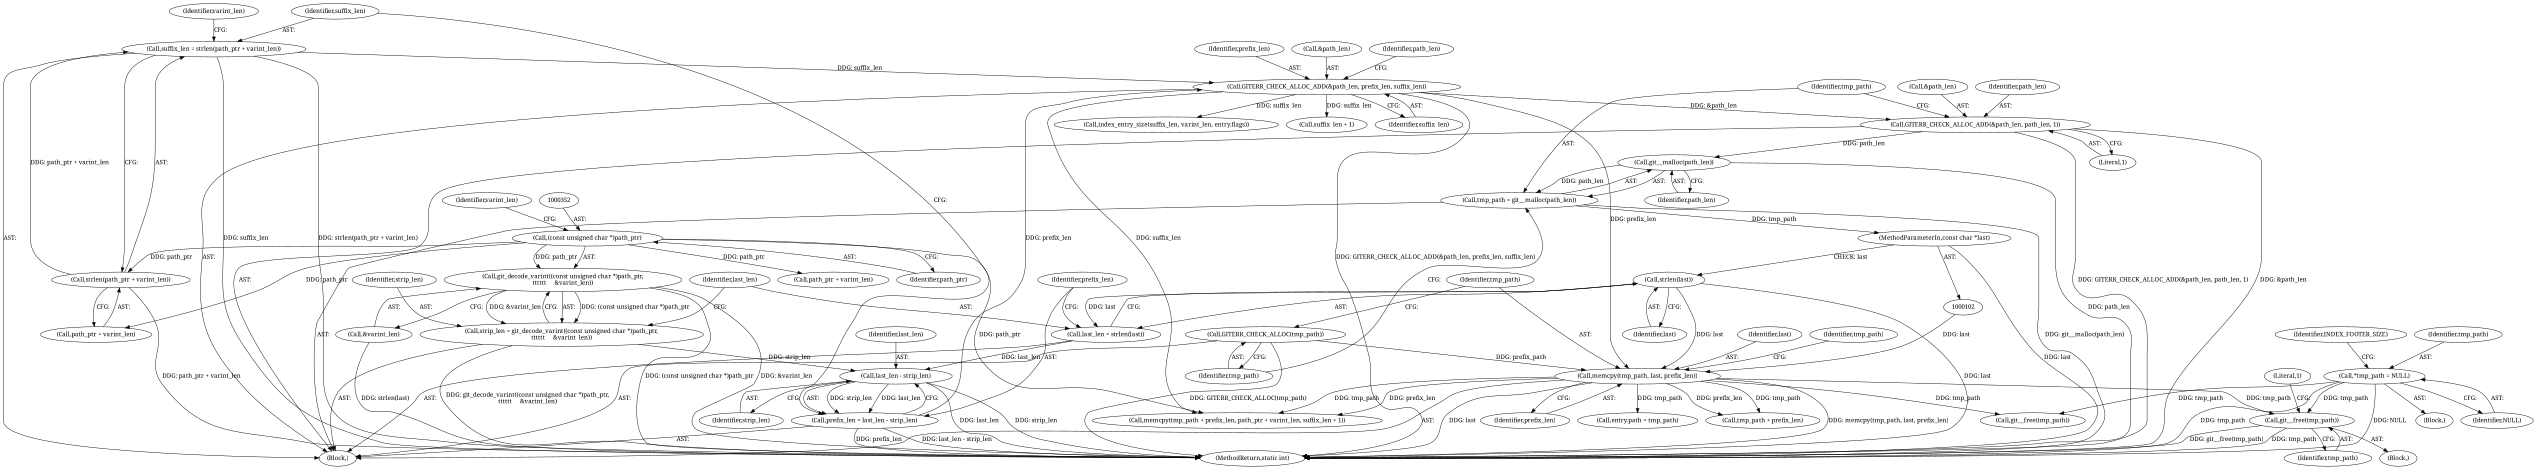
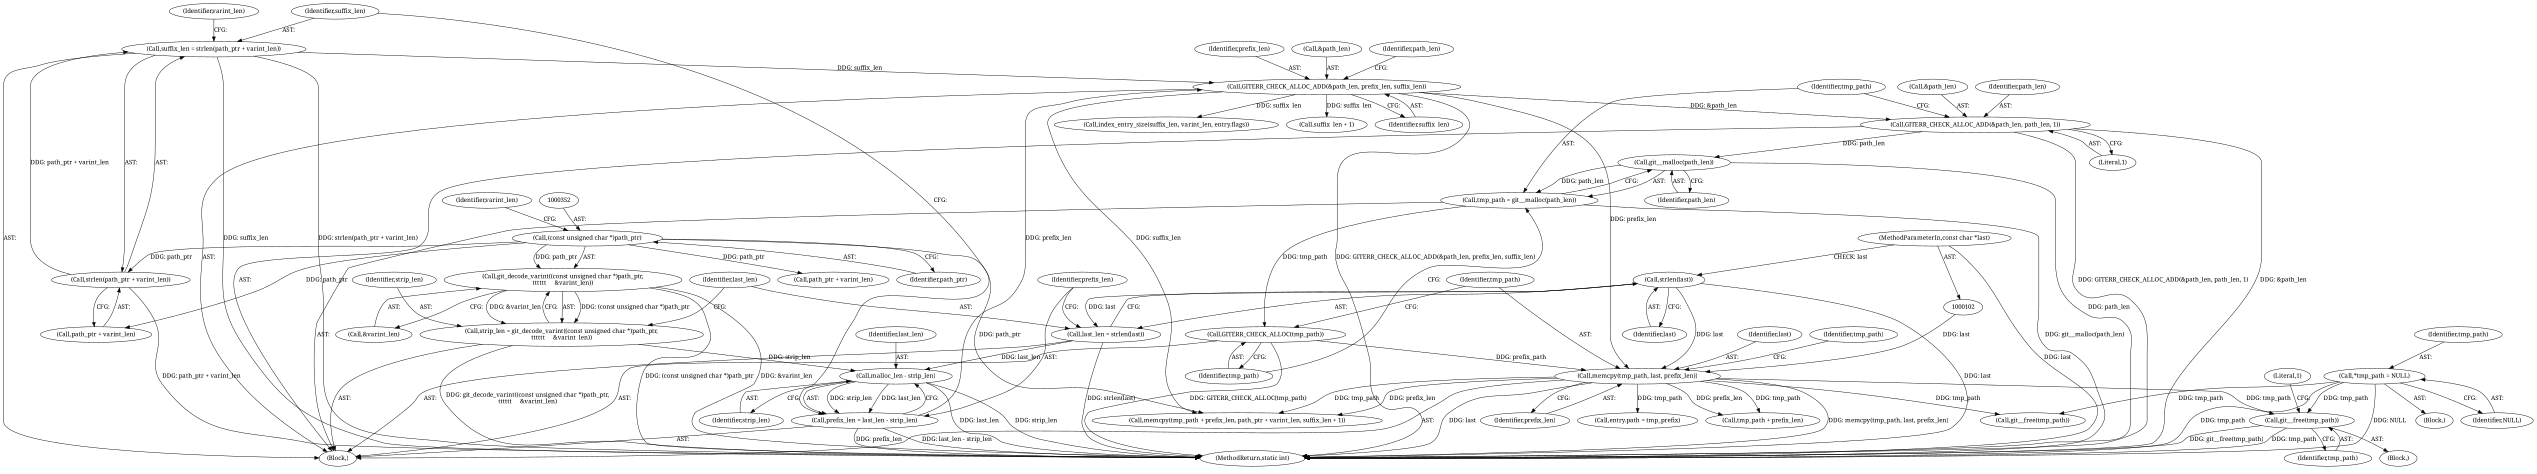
(132, 163) -> (132, 163)
(1632, 182) -> (1632, 182)
(1725, 219) -> (1343, 228)
(2341, 335) -> none
(896, 376) -> (896, 376)
(1638, 421) -> (1638, 421)
(741, 454) -> (1094, 441)
